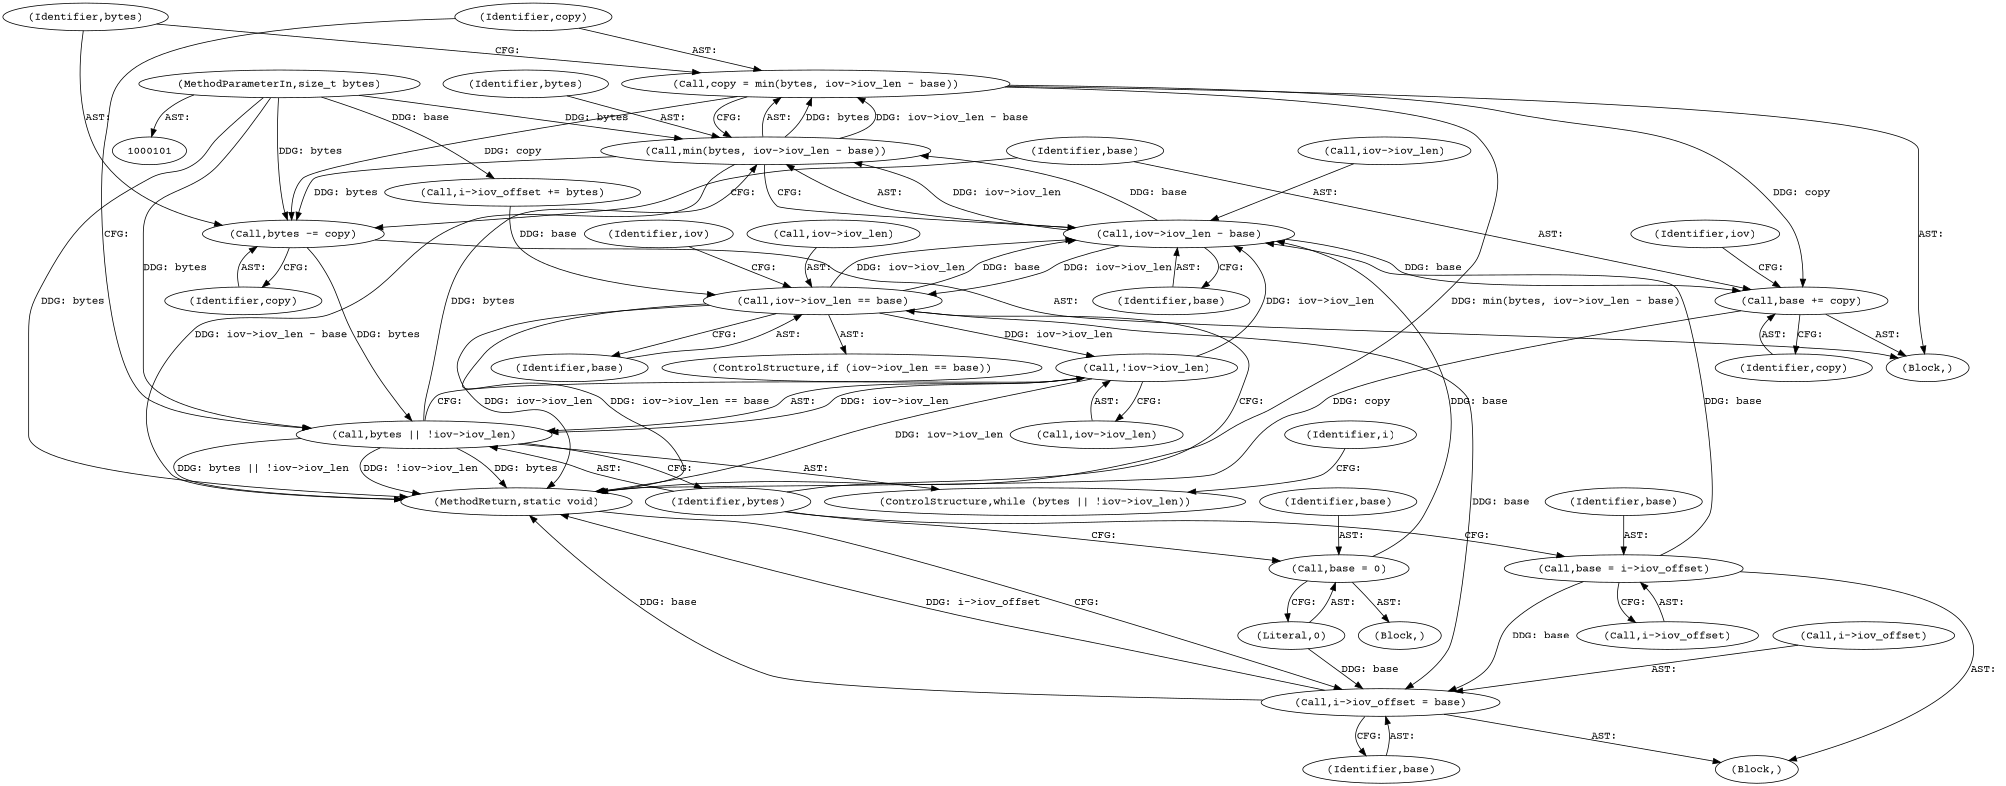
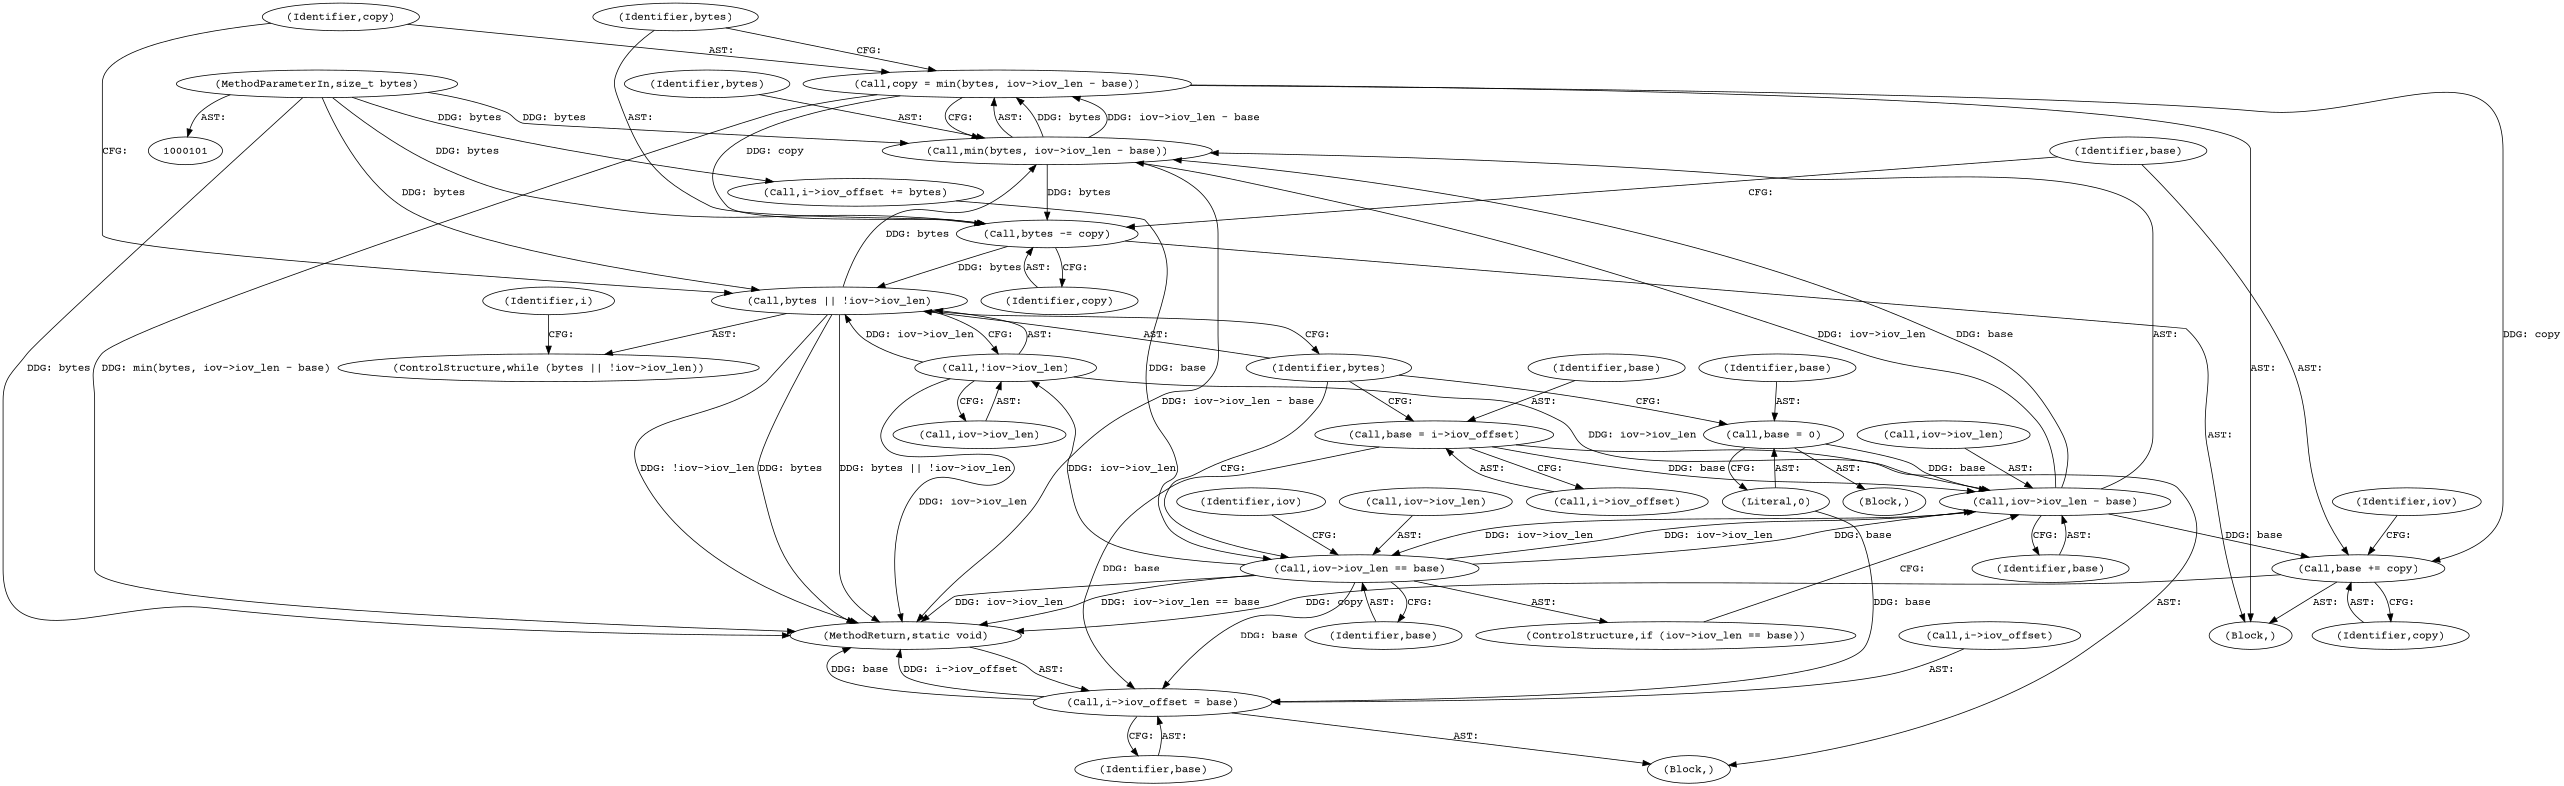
(421, 117) -> (470, 117)
(900, 217) -> (1857, 570)
(1090, 602) -> (1055, 669)
